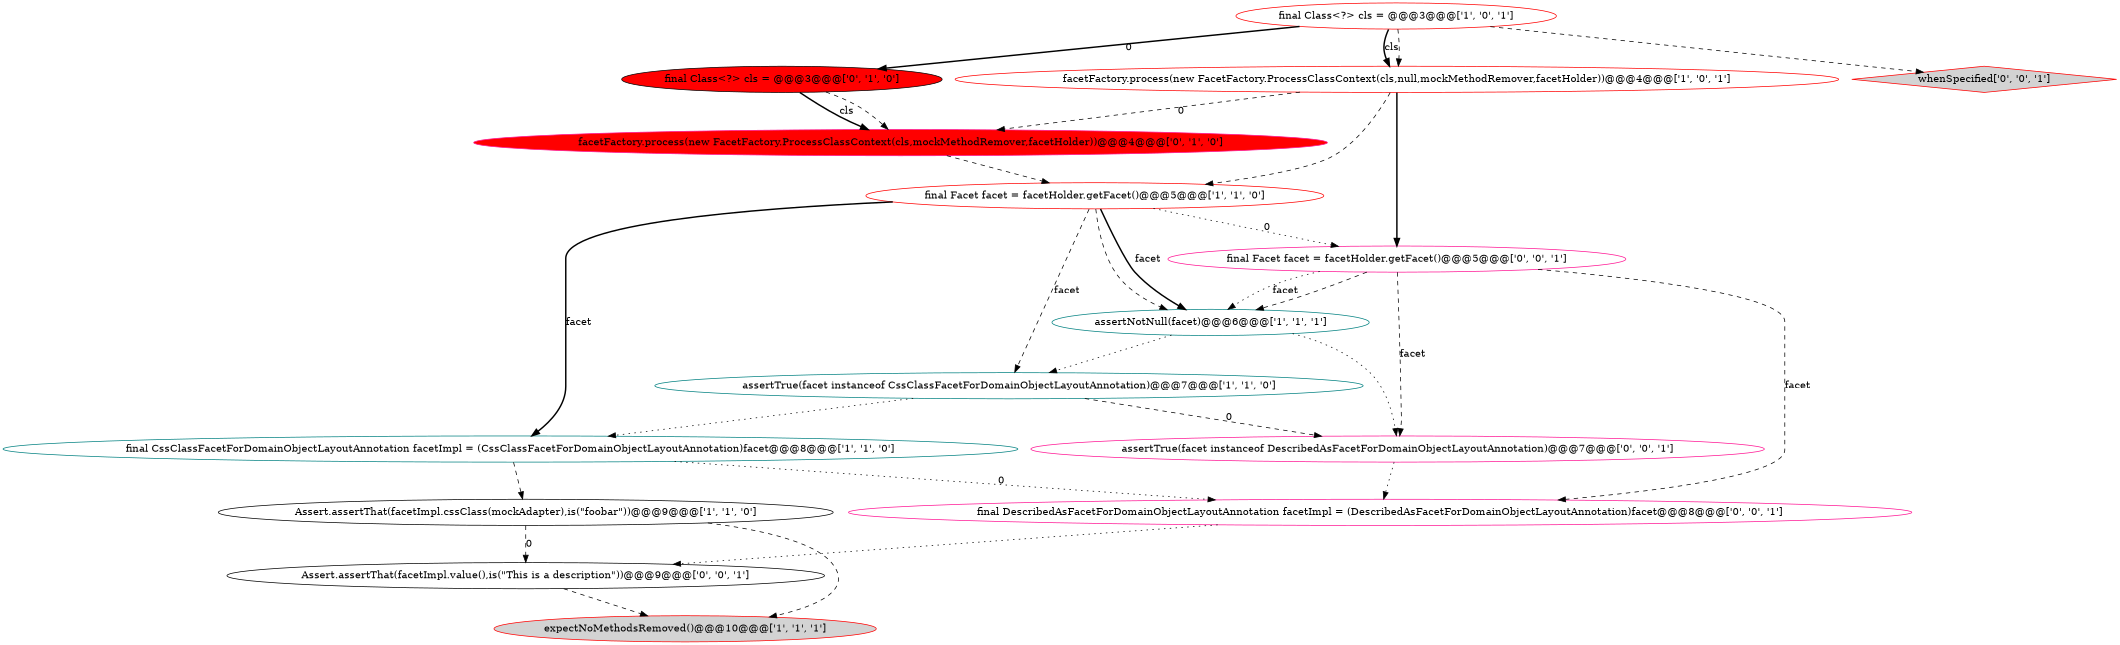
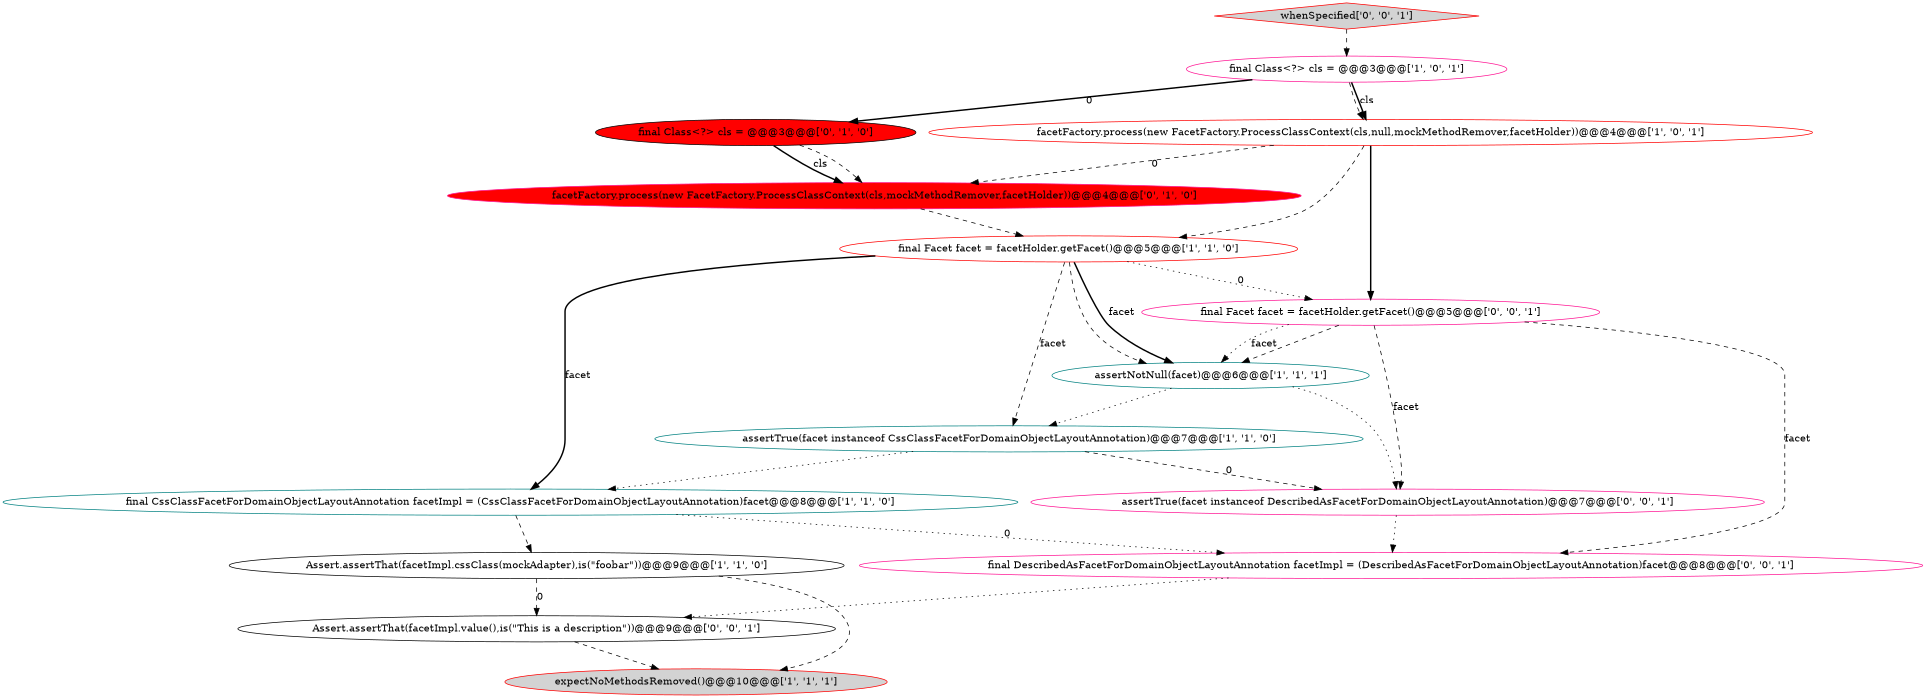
(1396, 16) -> (1347, 69)
(1703, 49) -> (1347, 39)
